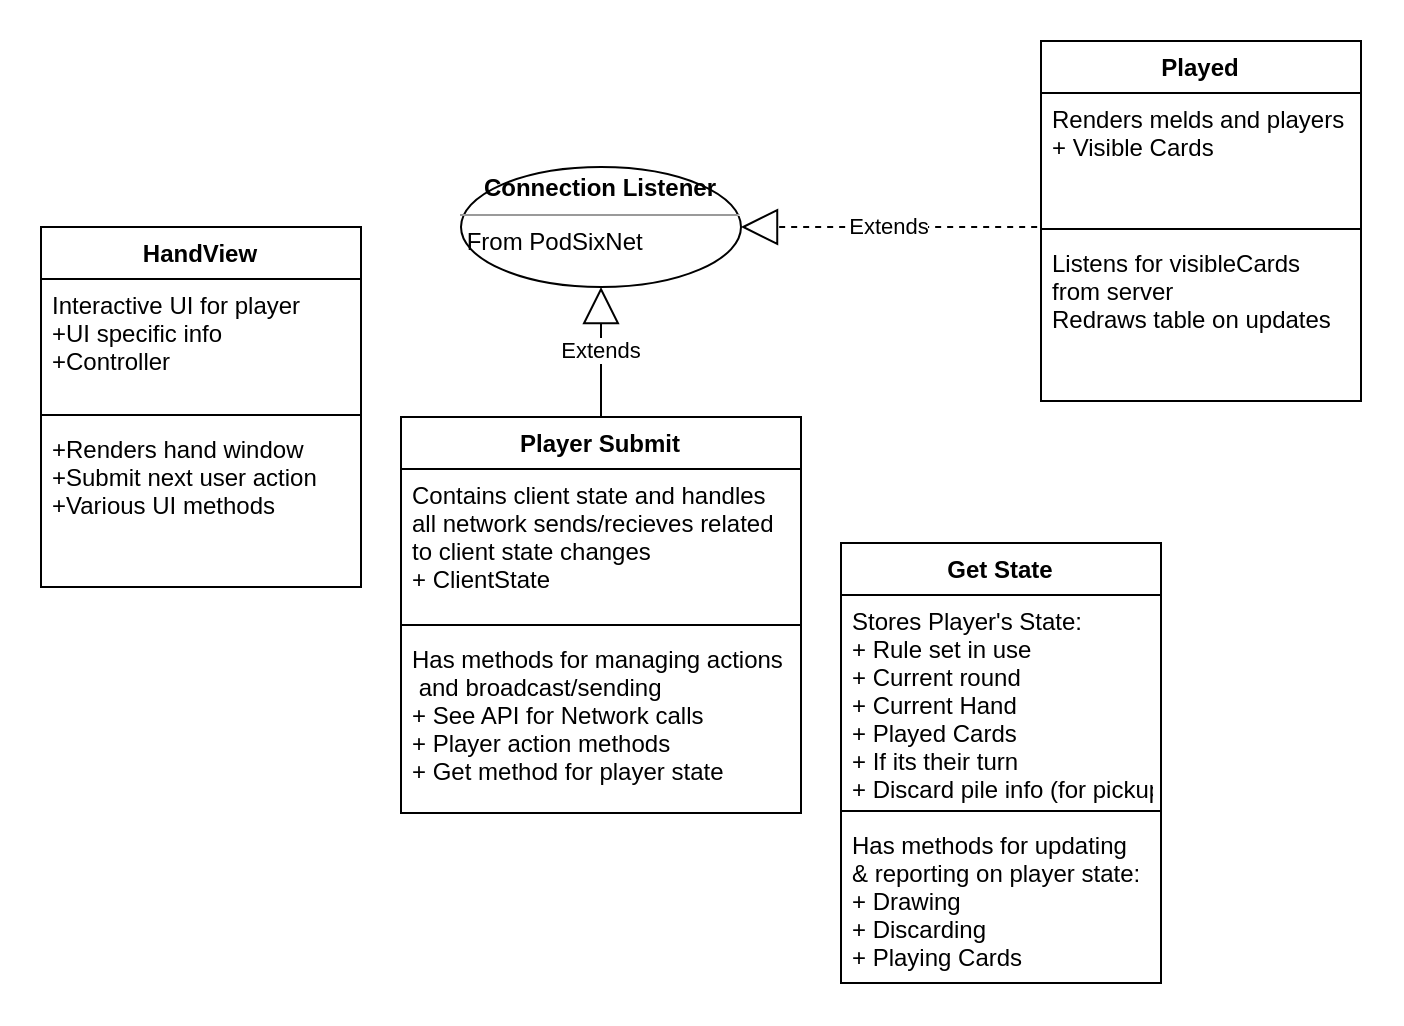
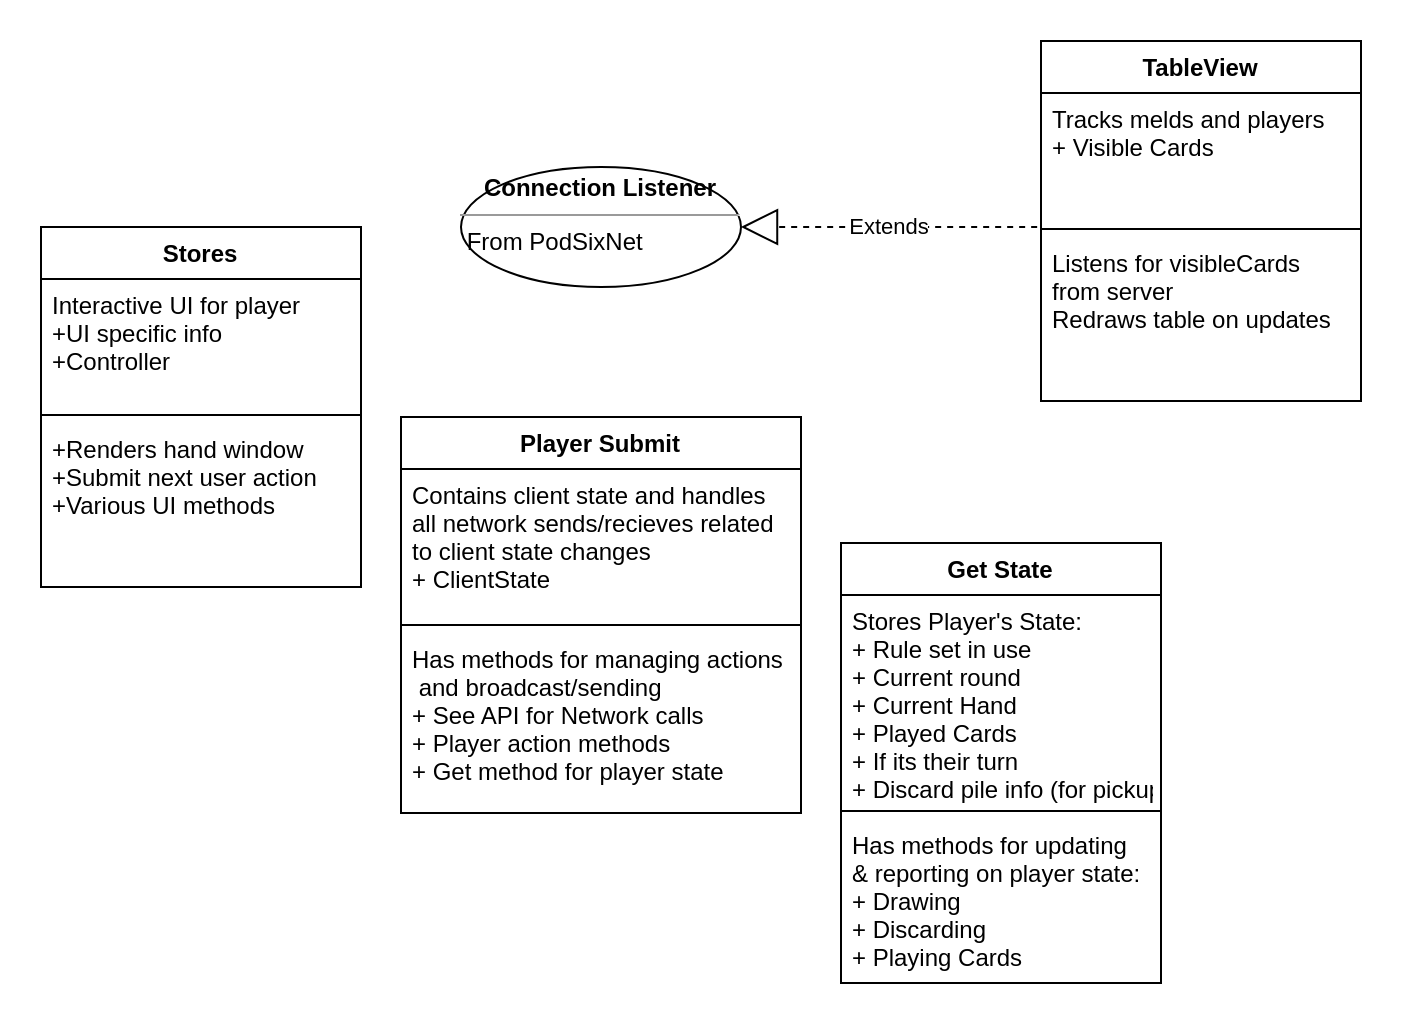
(1200, 68) -> (1200, 68)
(1204, 120) -> (1198, 120)
(200, 254) -> (200, 254)
(601, 371) -> none
